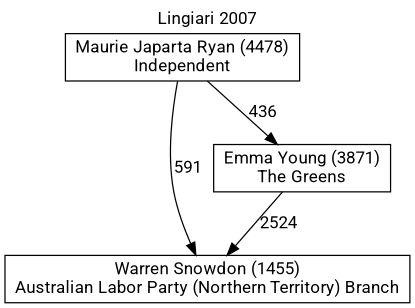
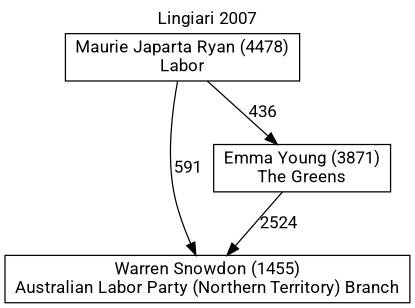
(183, 57) -> (183, 57)
